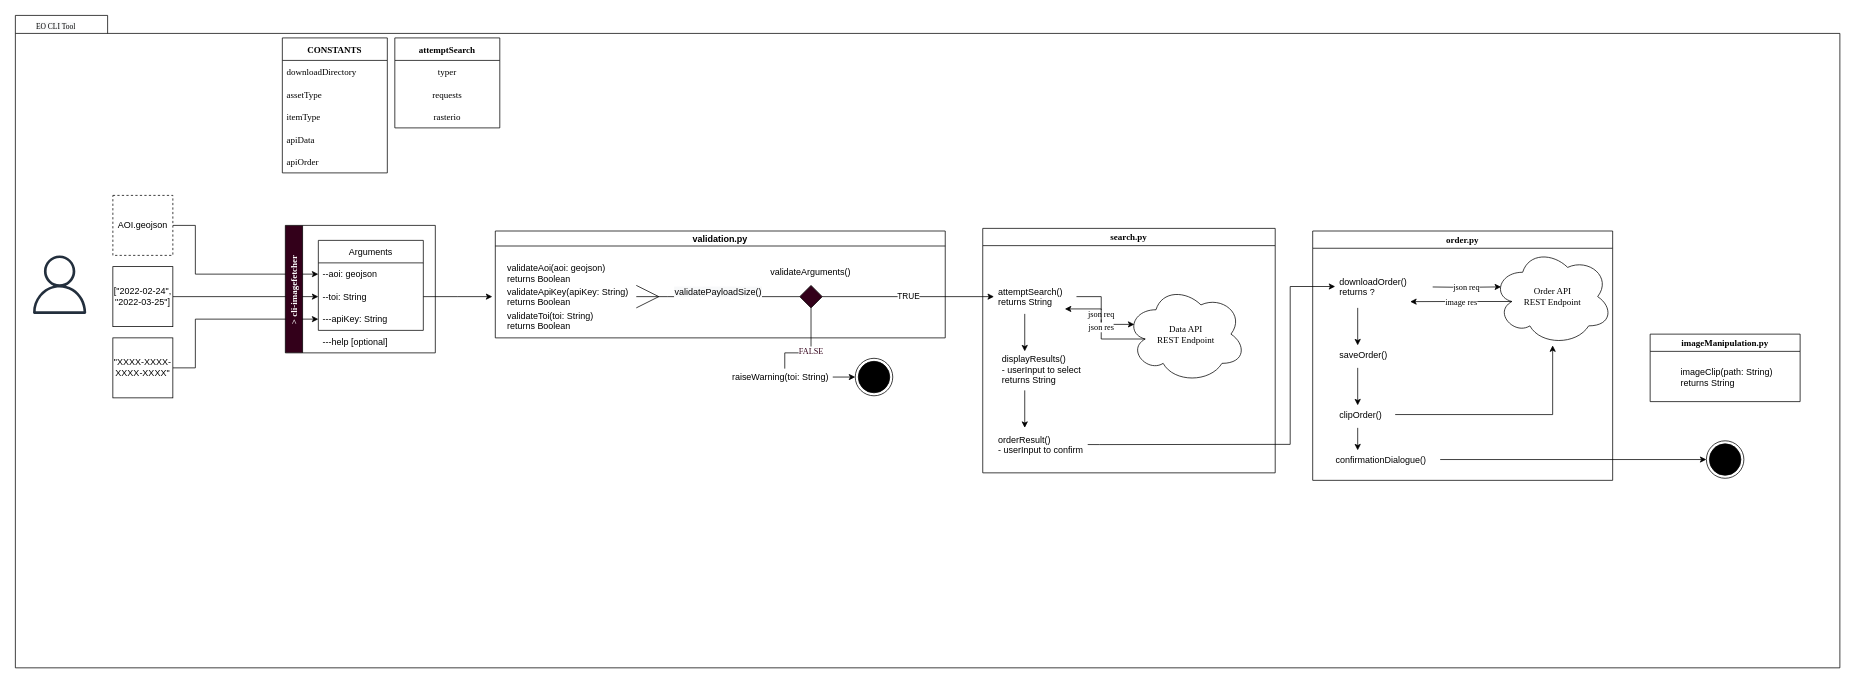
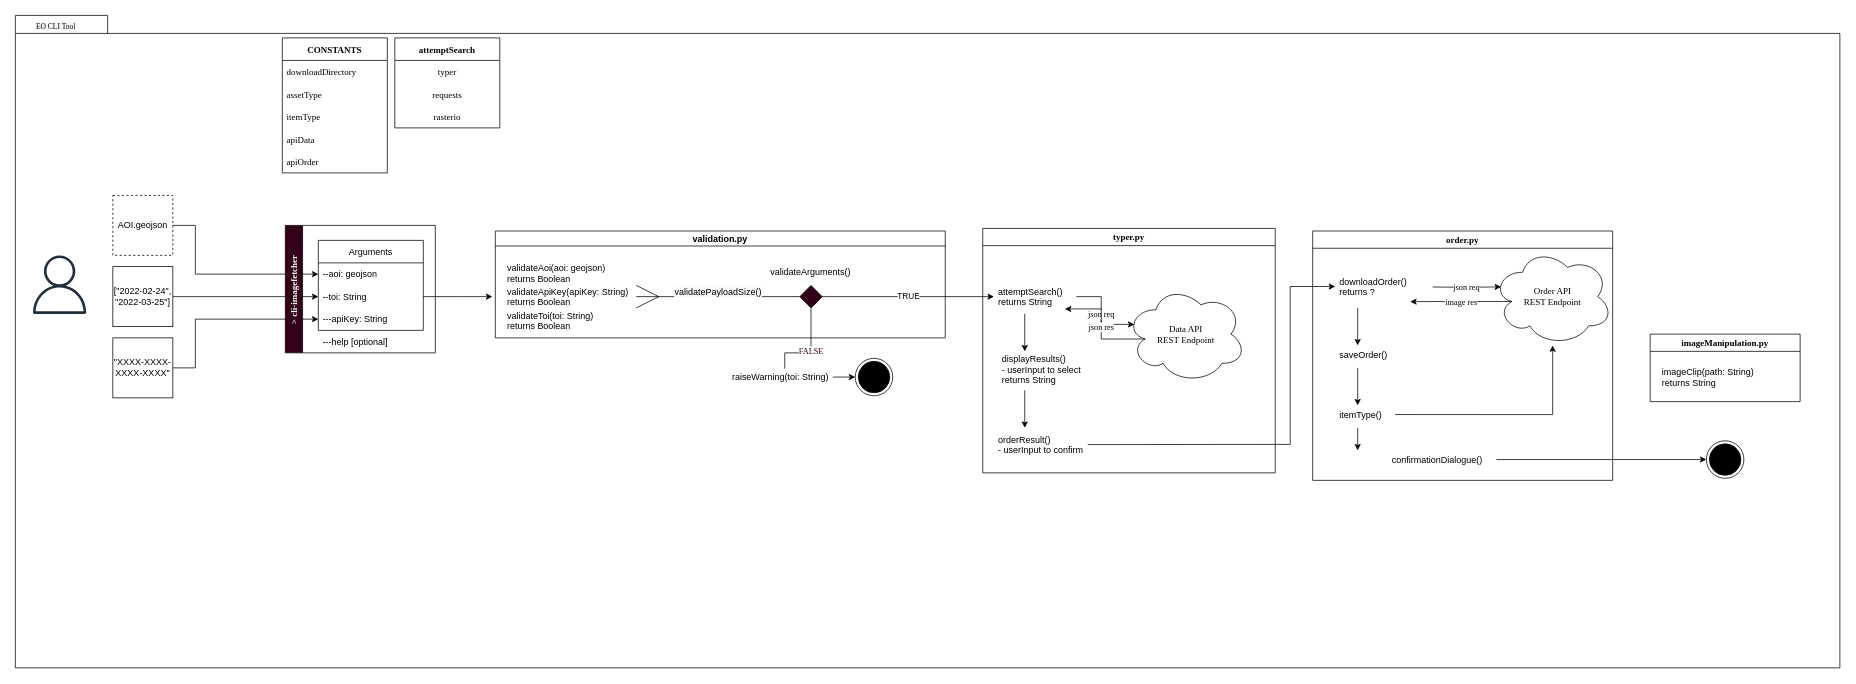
(1129, 237) -> (1129, 237)
(1729, 377) -> (1710, 377)
(1365, 415) -> (1364, 415)
(1386, 460) -> (1442, 460)
